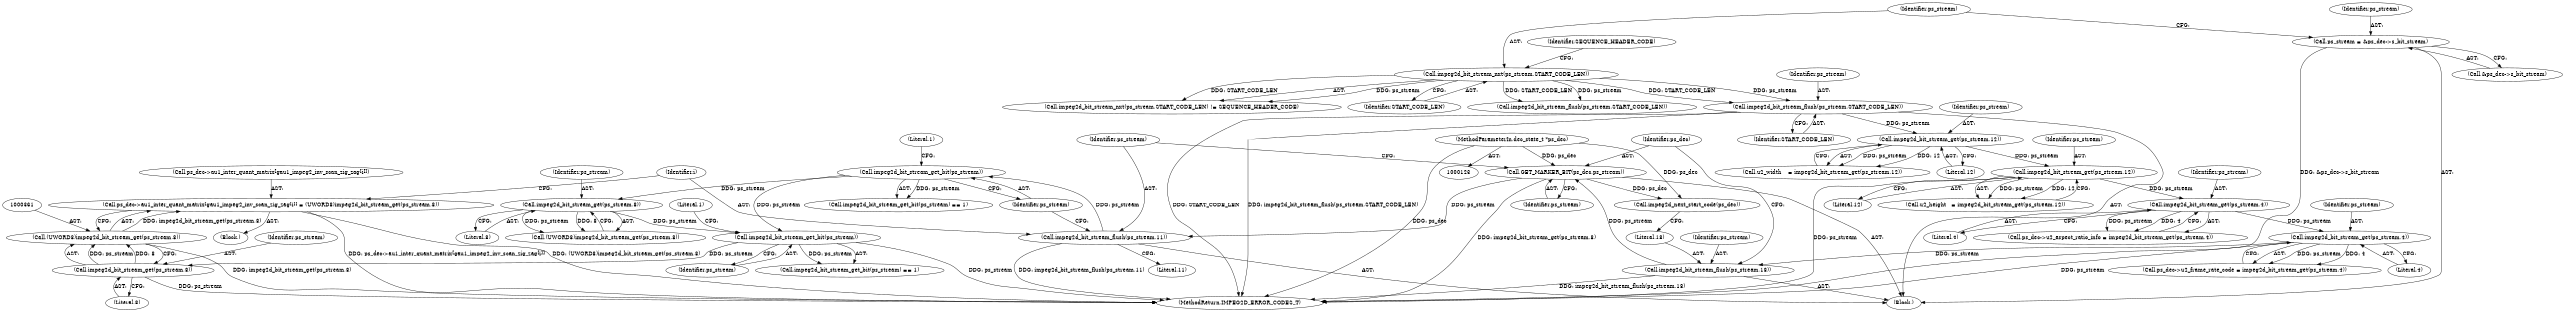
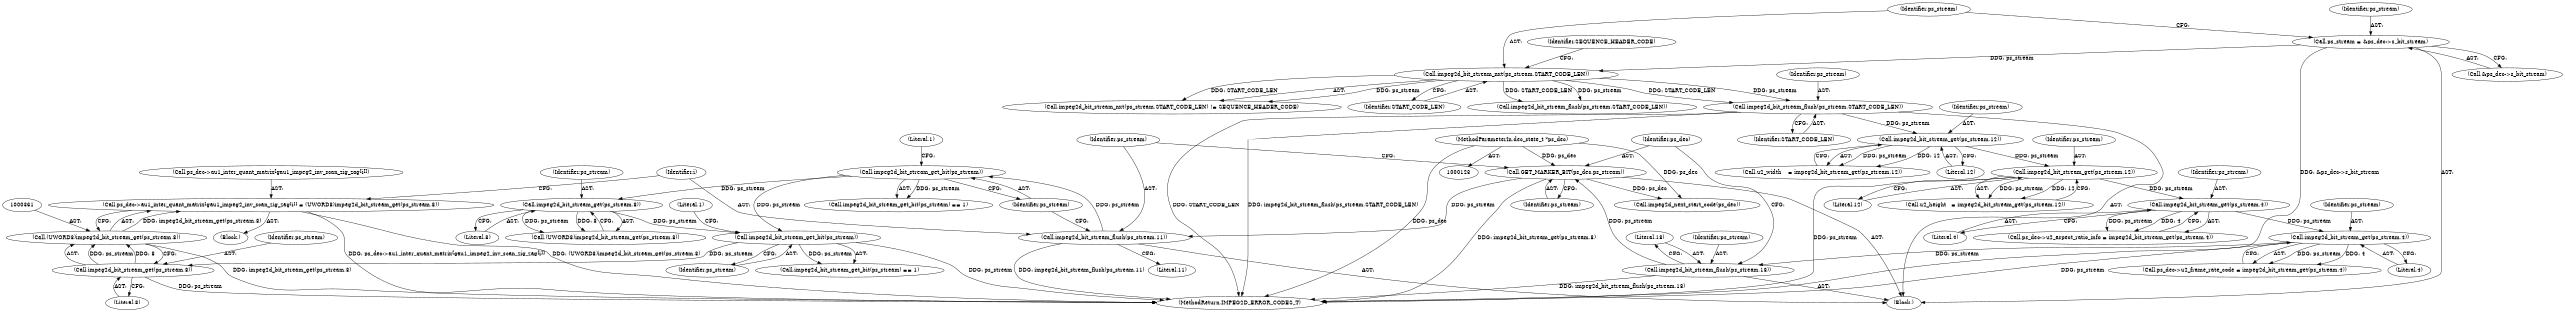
none -> (1952, 58)
(1670, 220) -> (1670, 257)
